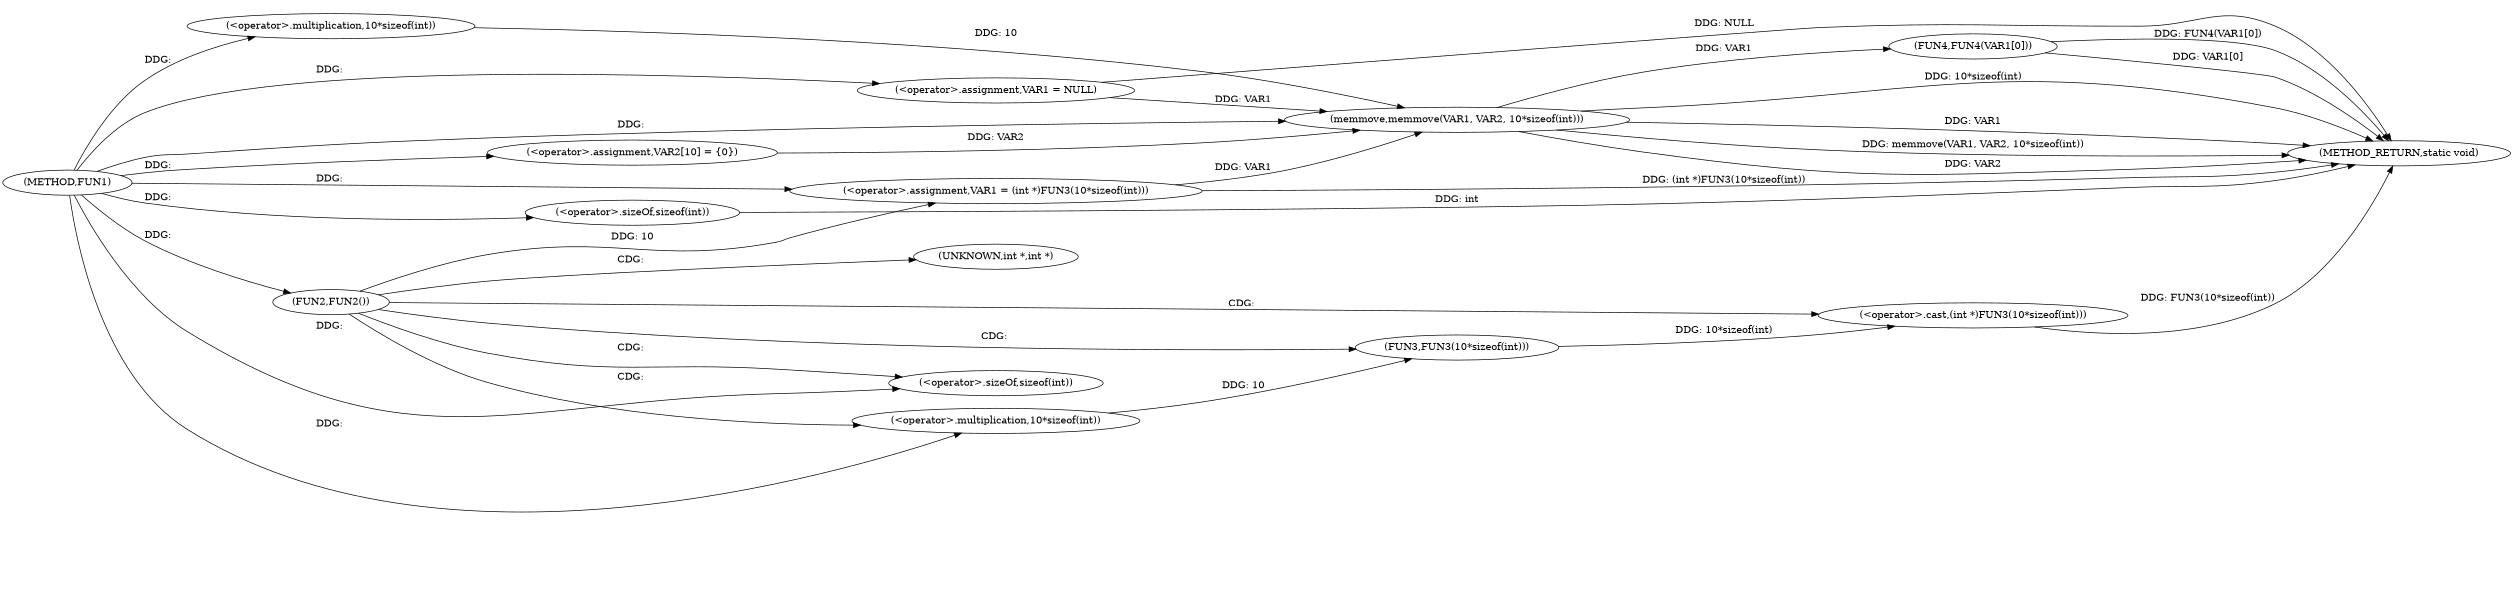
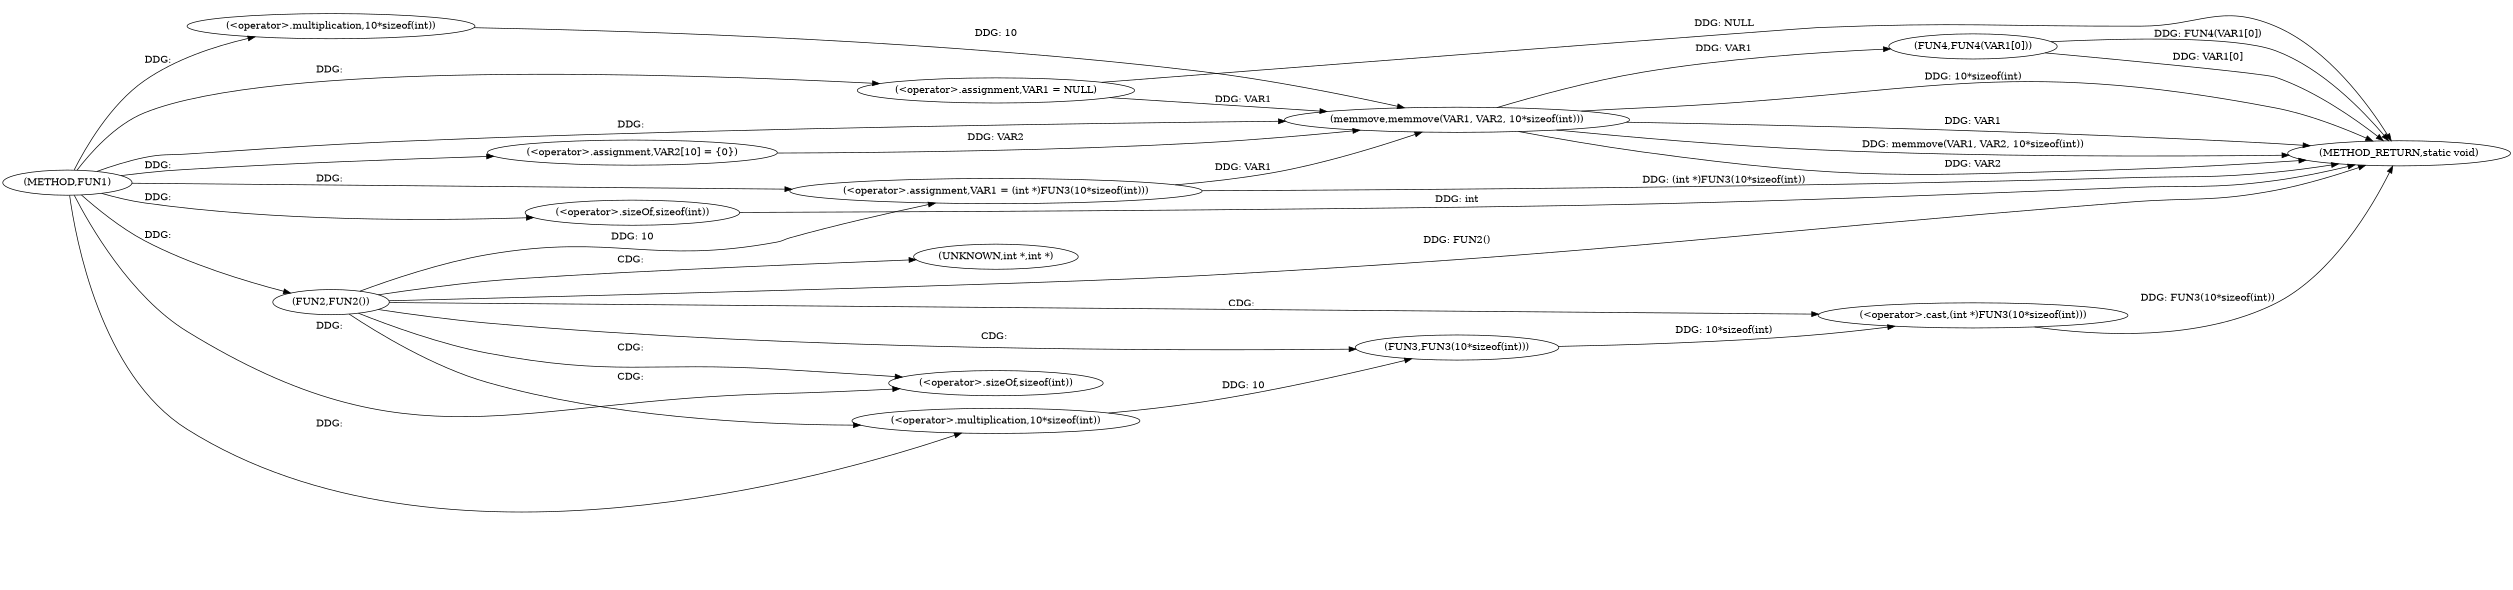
none -> (1377, 265)
